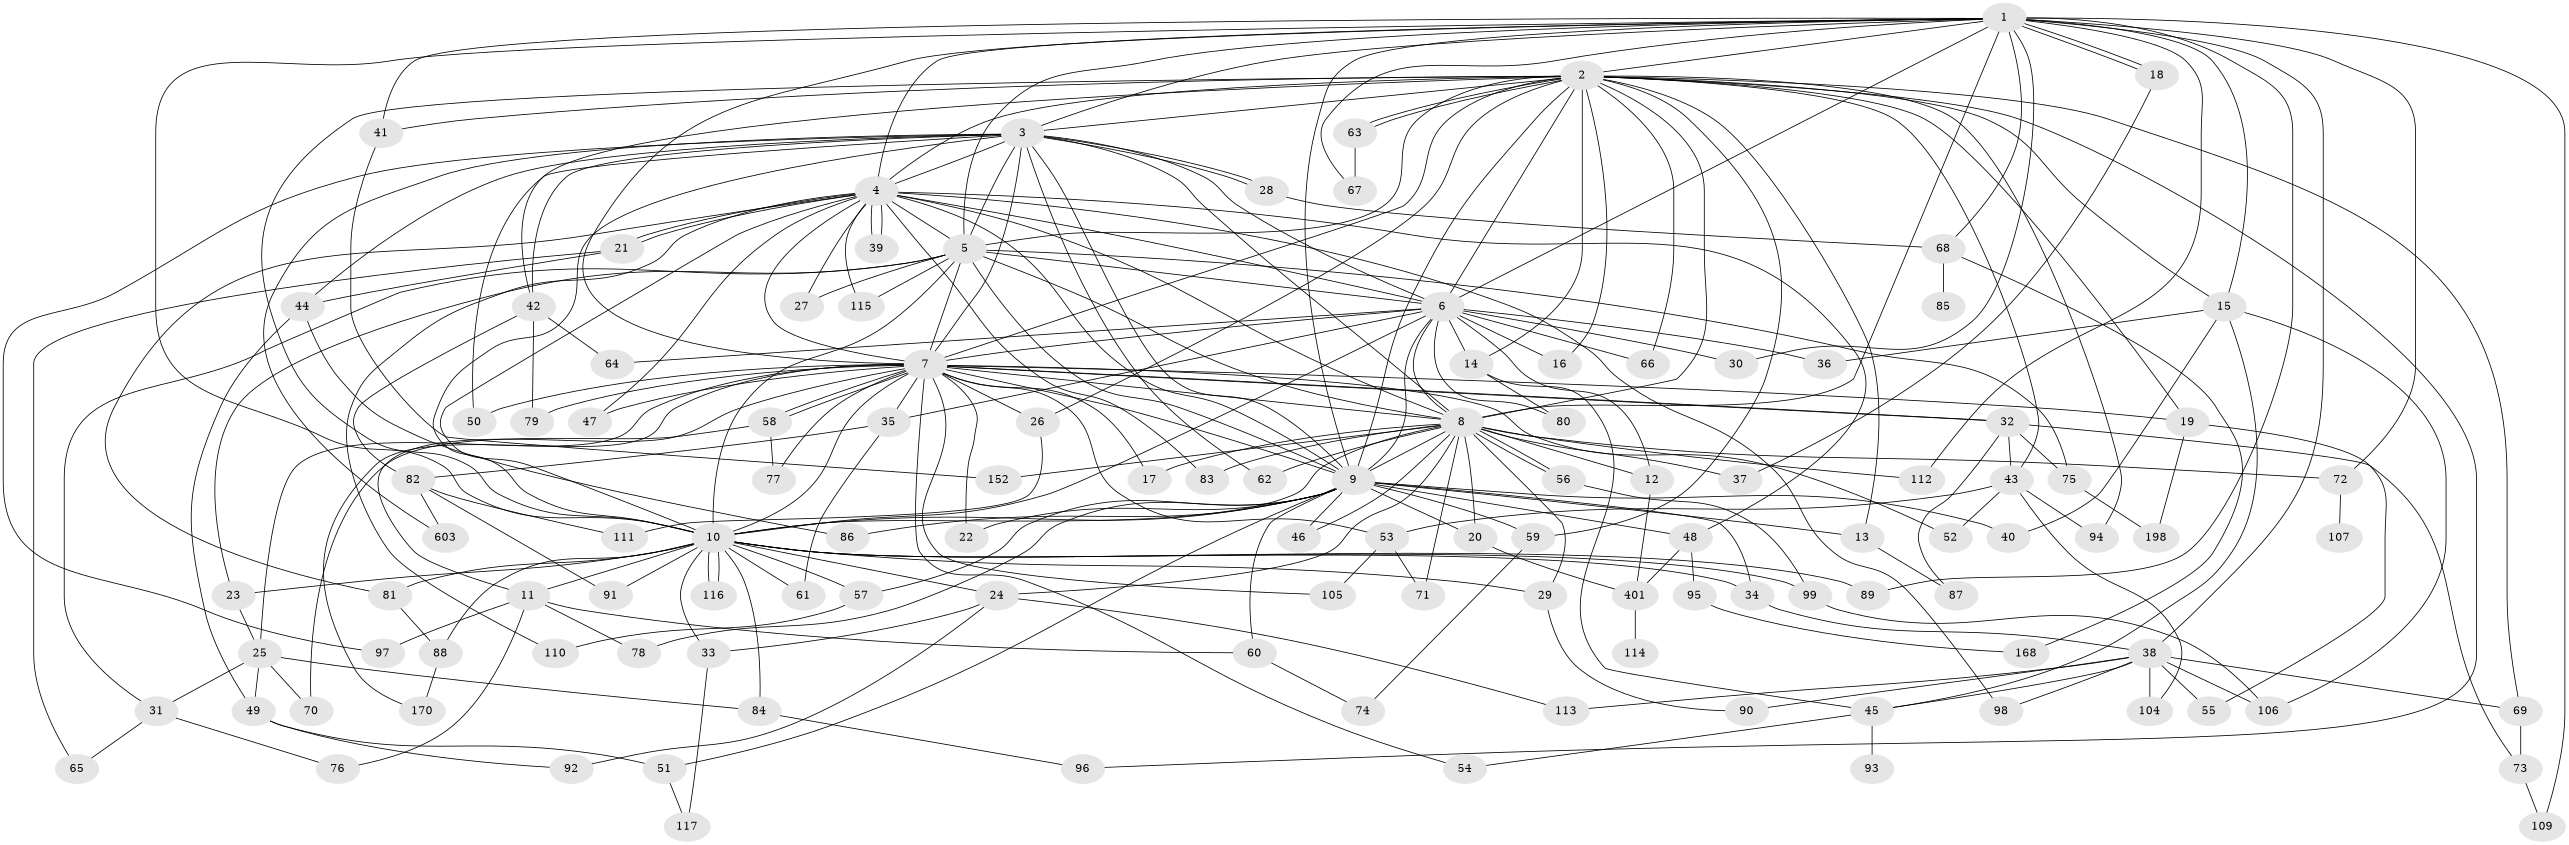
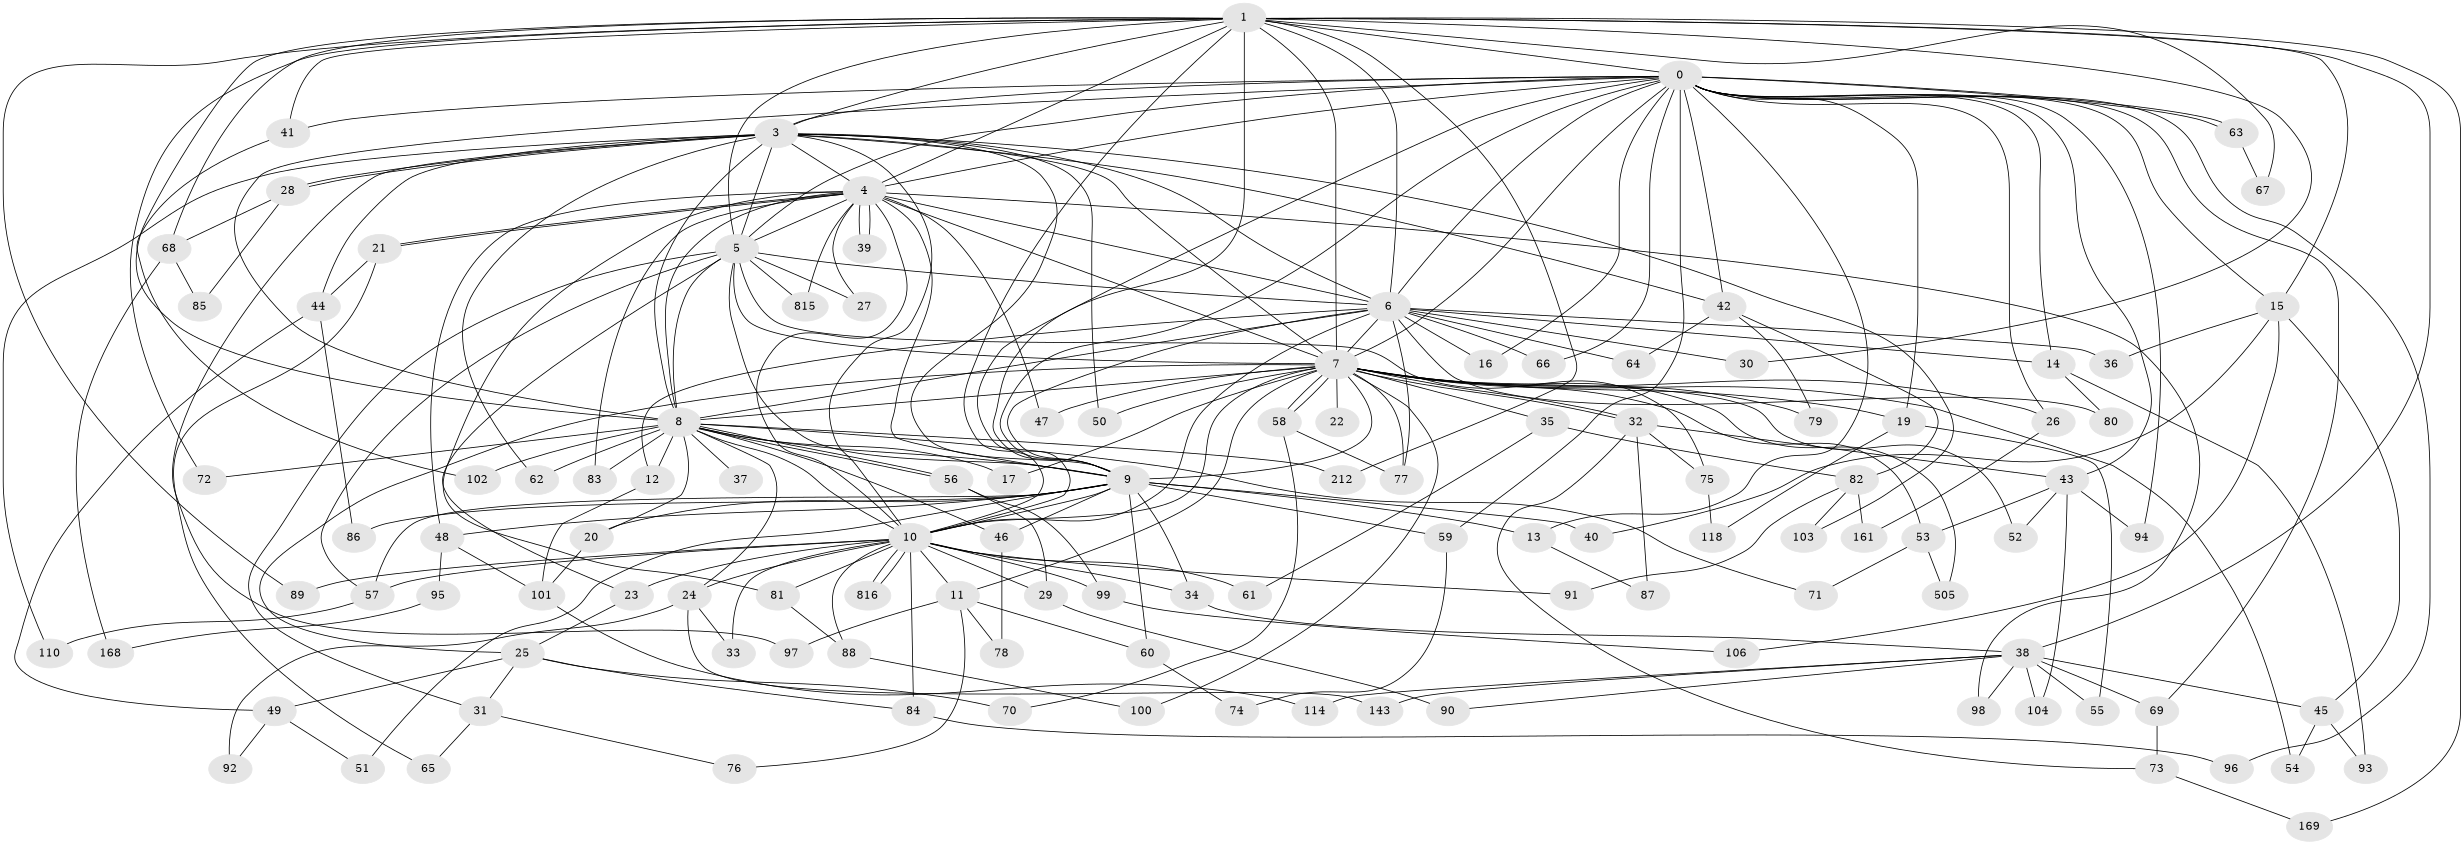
(1582, 75) -> (1680, 75)
(2157, 75) -> none
none -> (244, 249)
(861, 307) -> (805, 307)
(433, 324) -> (203, 196)
(823, 354) -> (462, 372)
(1166, 364) -> (1408, 393)
(999, 480) -> (478, 480)
(1922, 480) -> (1342, 480)
(1547, 507) -> (1035, 530)
(1169, 509) -> none
(446, 538) -> (1804, 538)
(625, 538) -> (1864, 538)
(2156, 538) -> (1712, 538)
(2339, 538) -> none
(1031, 548) -> (1002, 596)
(714, 596) -> (868, 596)
(1333, 596) -> (1945, 596)
(1635, 596) -> (542, 596)
(1580, 604) -> (2291, 506)
(2209, 682) -> (1667, 674)
(422, 711) -> (1142, 711)
(1566, 711) -> (1380, 711)
(687, 827) -> none
(2542, 827) -> (2310, 827)
